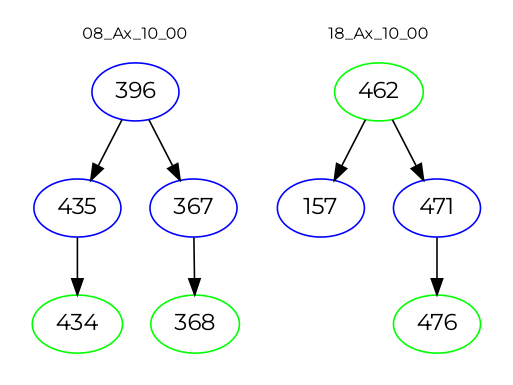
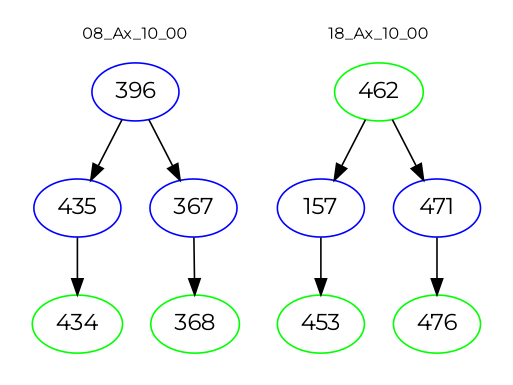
none -> (321, 324)
